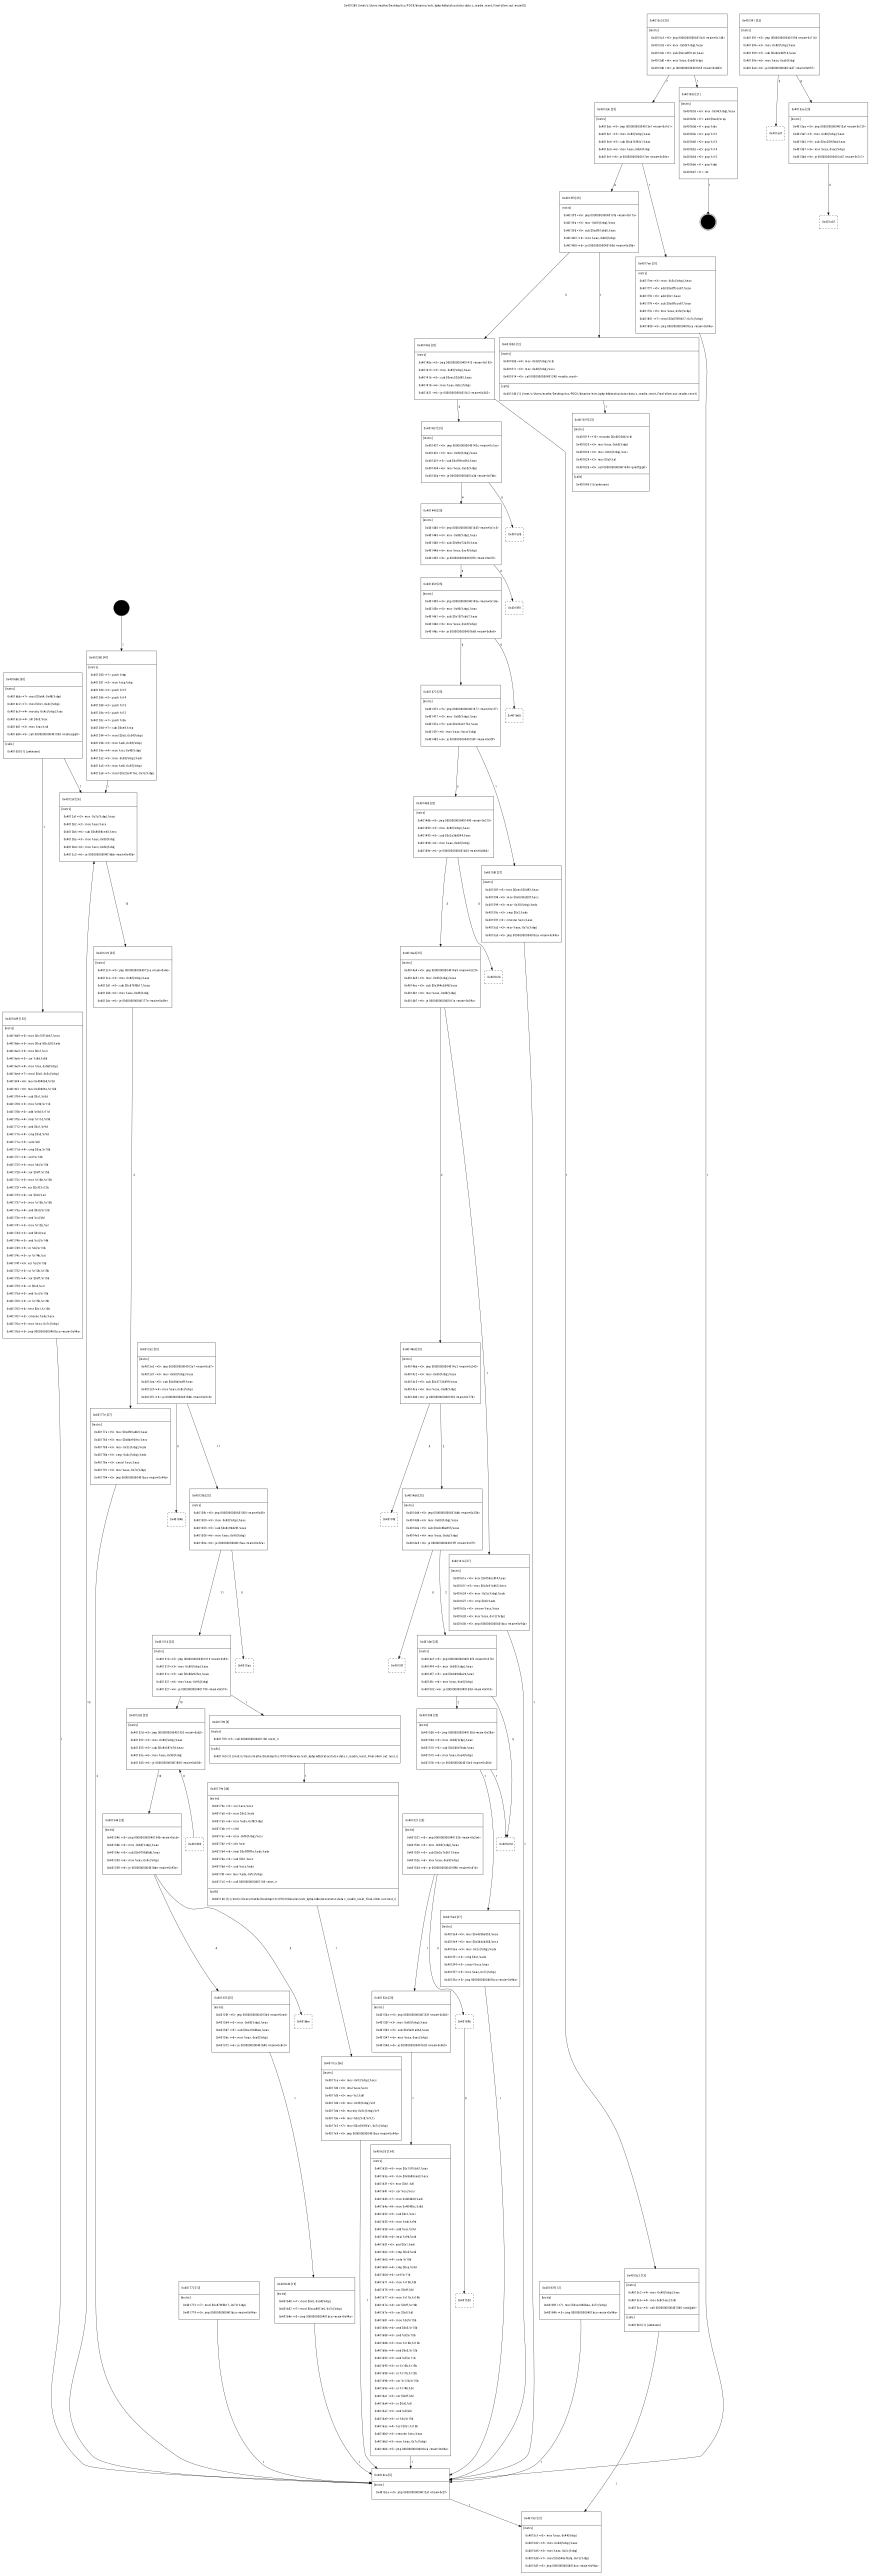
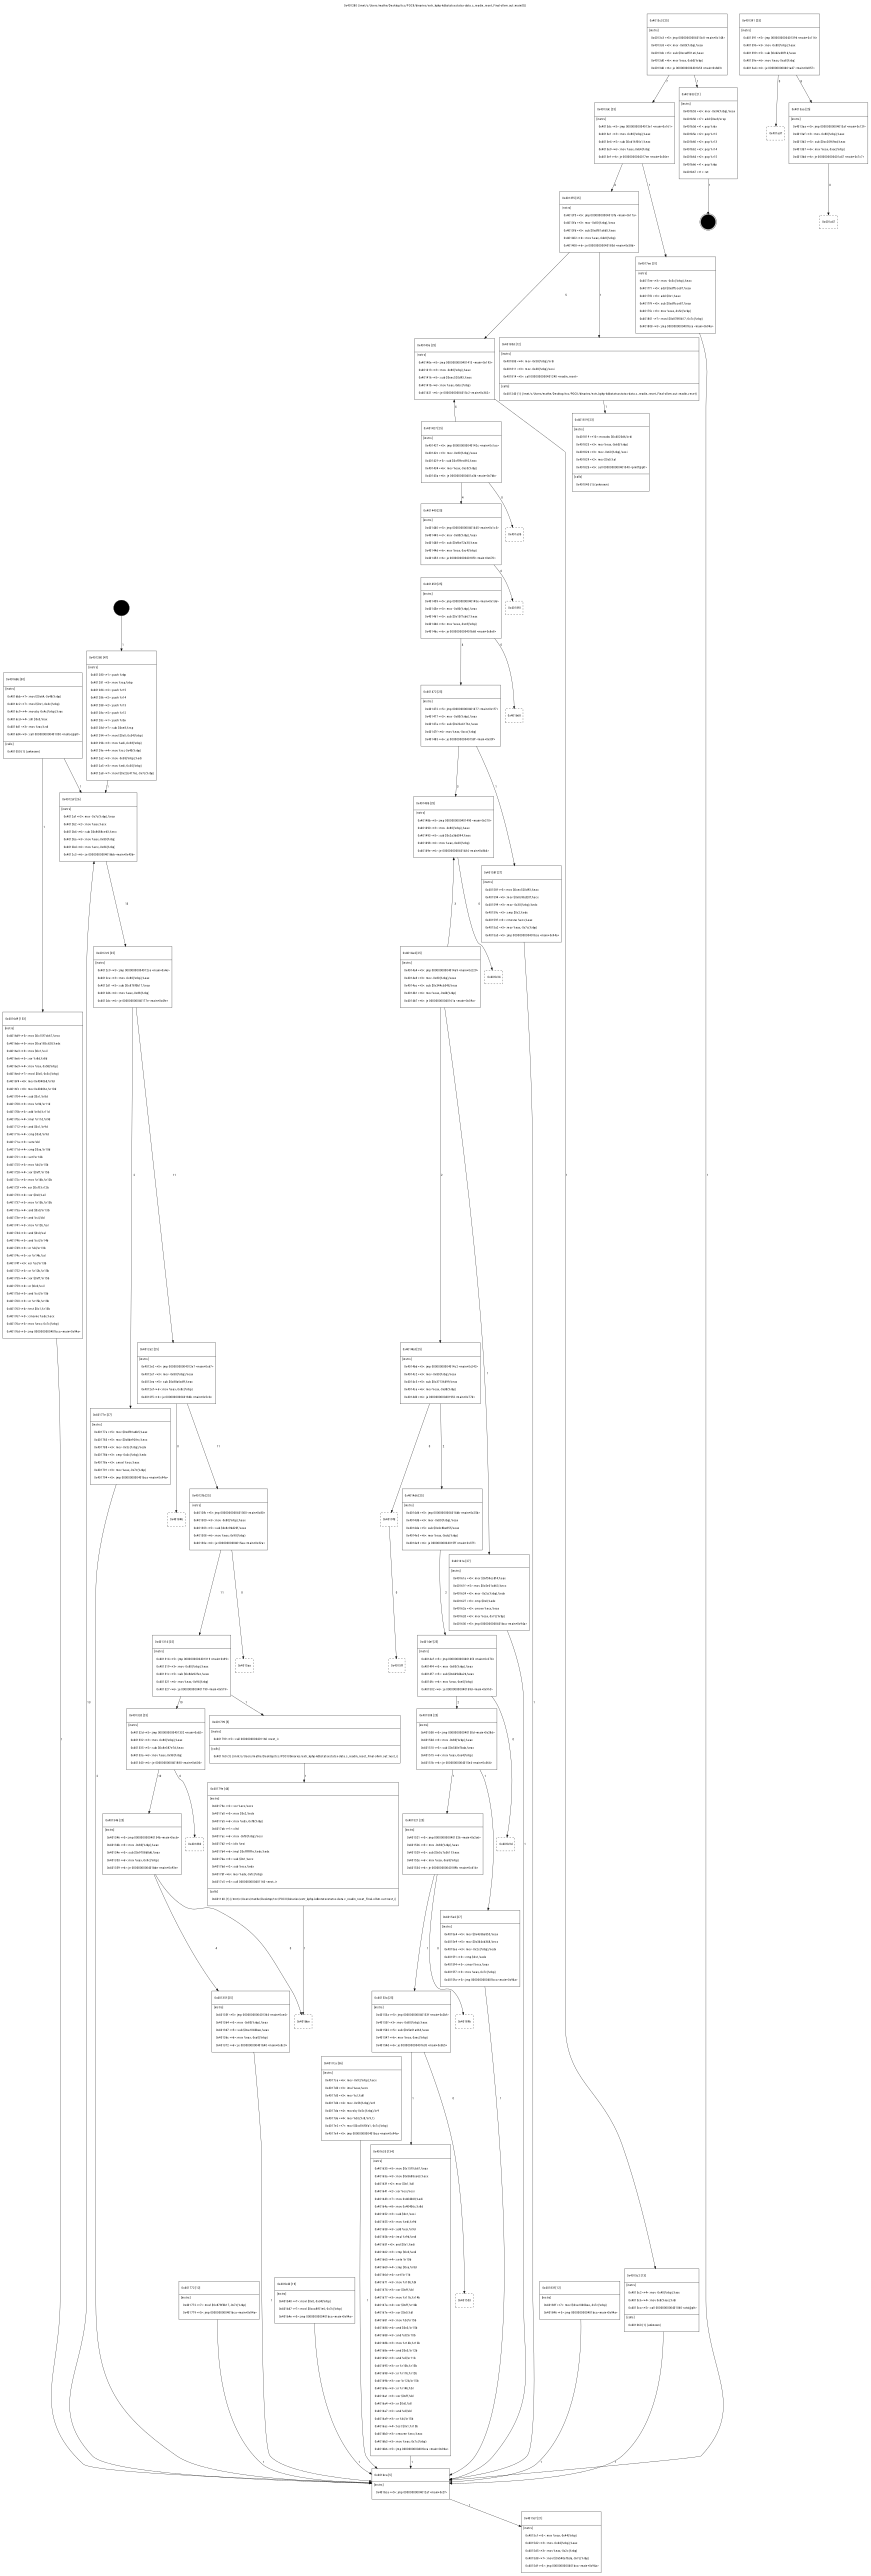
(458, 409) -> (454, 412)
(461, 570) -> none
(443, 901) -> (452, 903)
none -> (154, 1174)
(416, 1603) -> (393, 1591)
(502, 1801) -> (450, 1790)
(189, 1804) -> (190, 1800)
(334, 1980) -> (303, 1959)
(464, 2160) -> (457, 2169)
(299, 2162) -> (262, 2306)
(636, 2426) -> (612, 2462)
